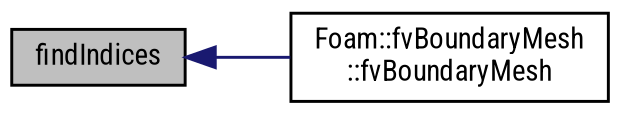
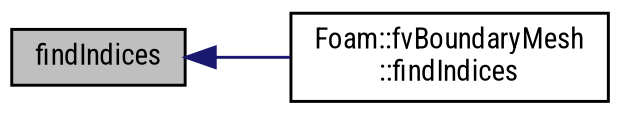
(450, 57) -> (450, 57)
